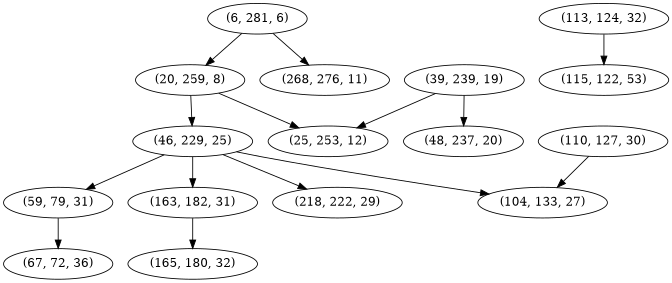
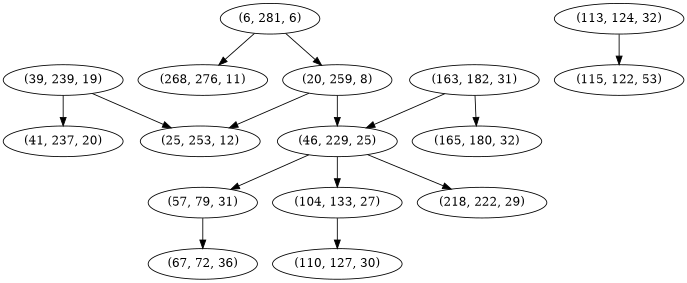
(463, 141) -> (63, 141)
(193, 168) -> (409, 109)
(576, 169) -> (337, 229)
(58, 203) -> (203, 203)
